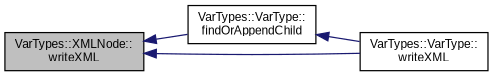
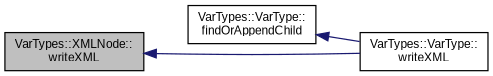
(172, 37) -> none
